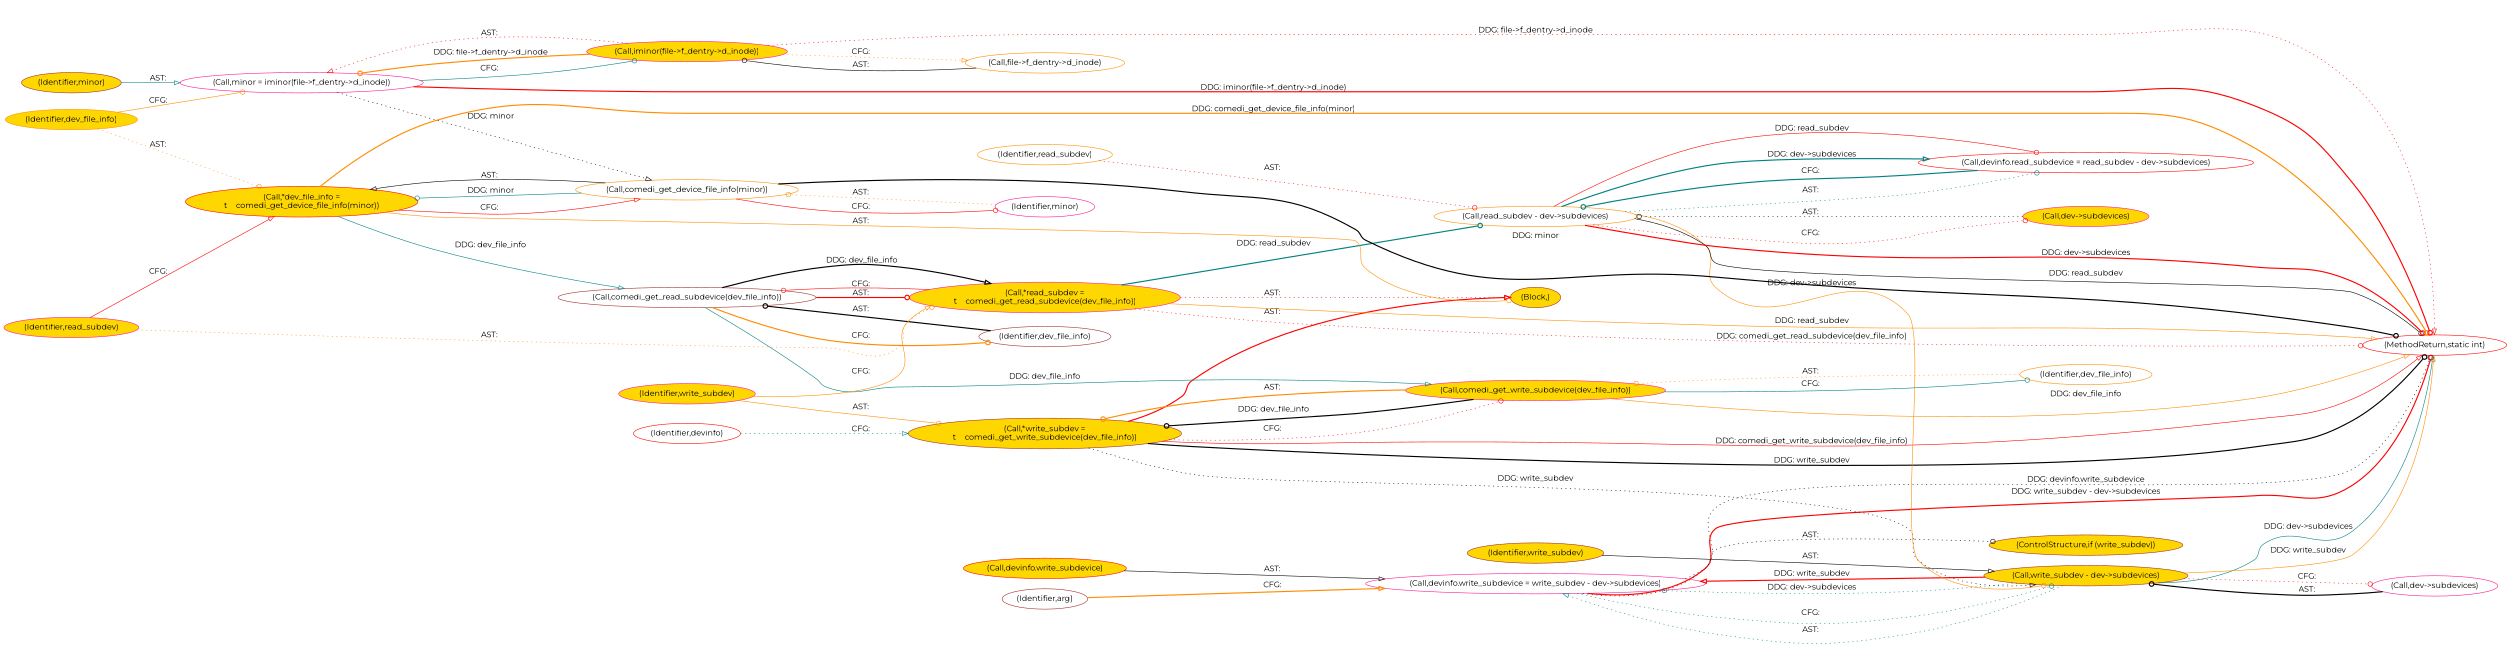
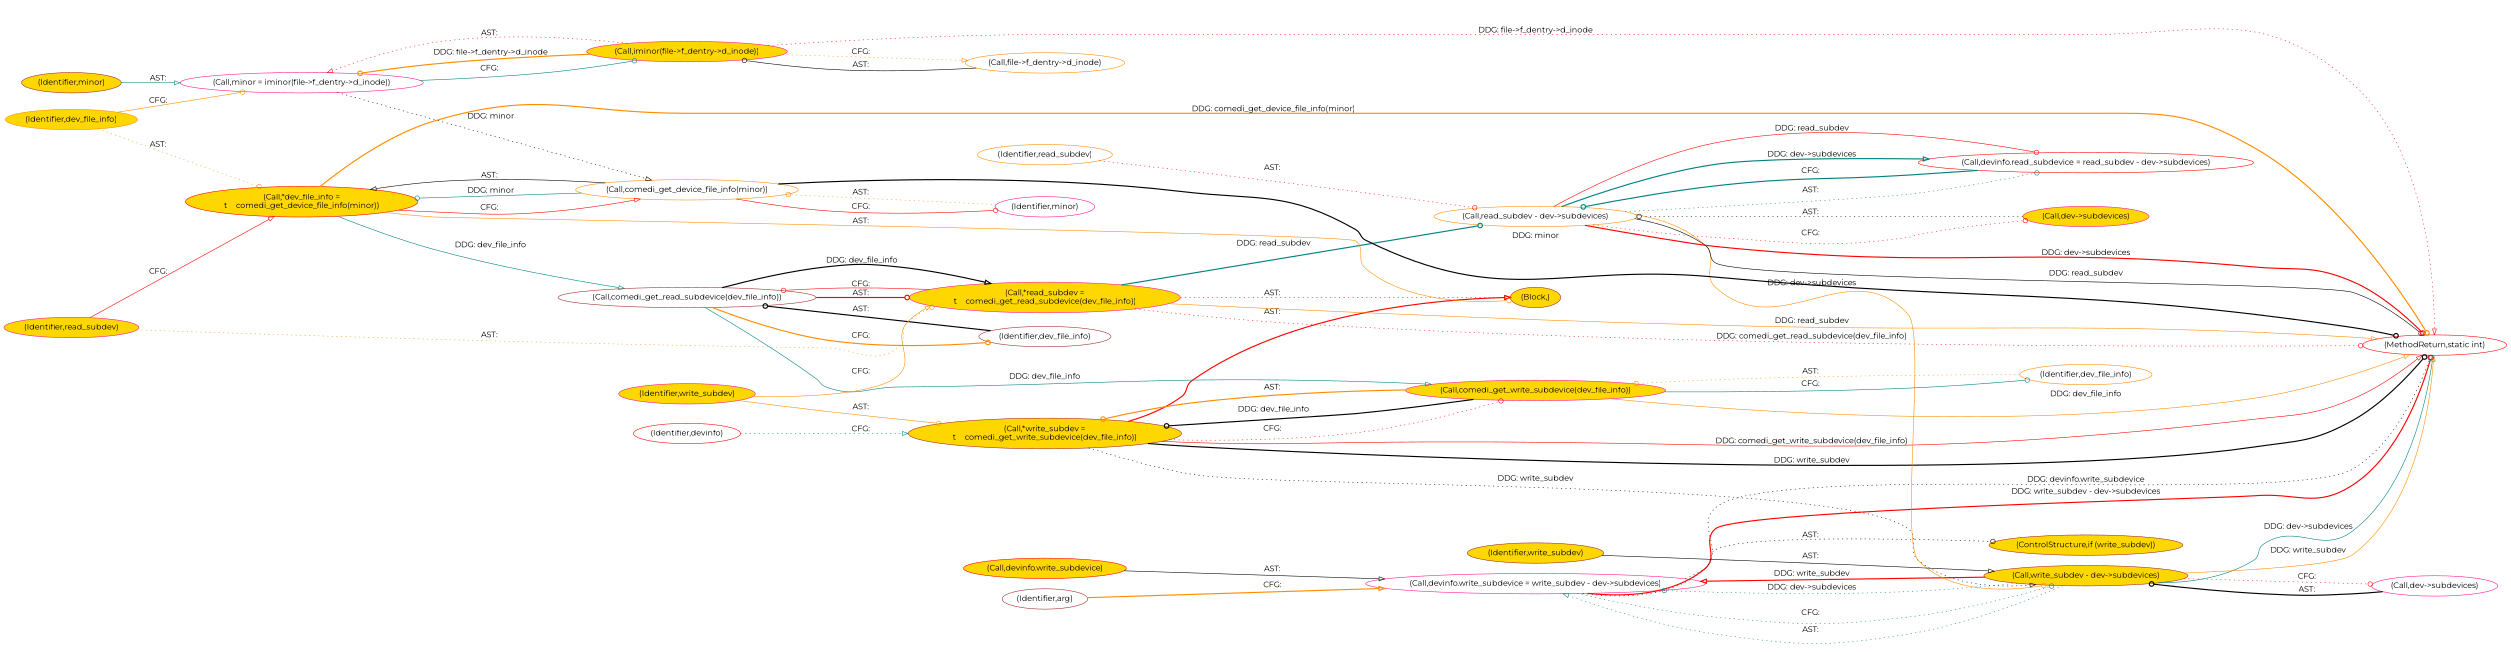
(1482, 92) -> none
